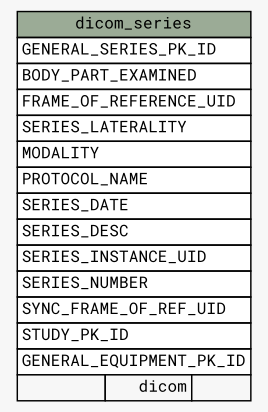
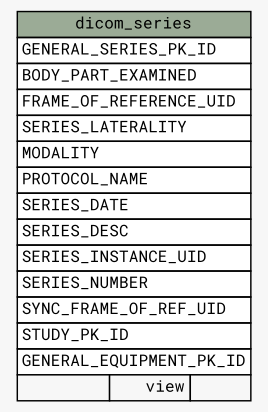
(163, 387) -> (166, 387)
